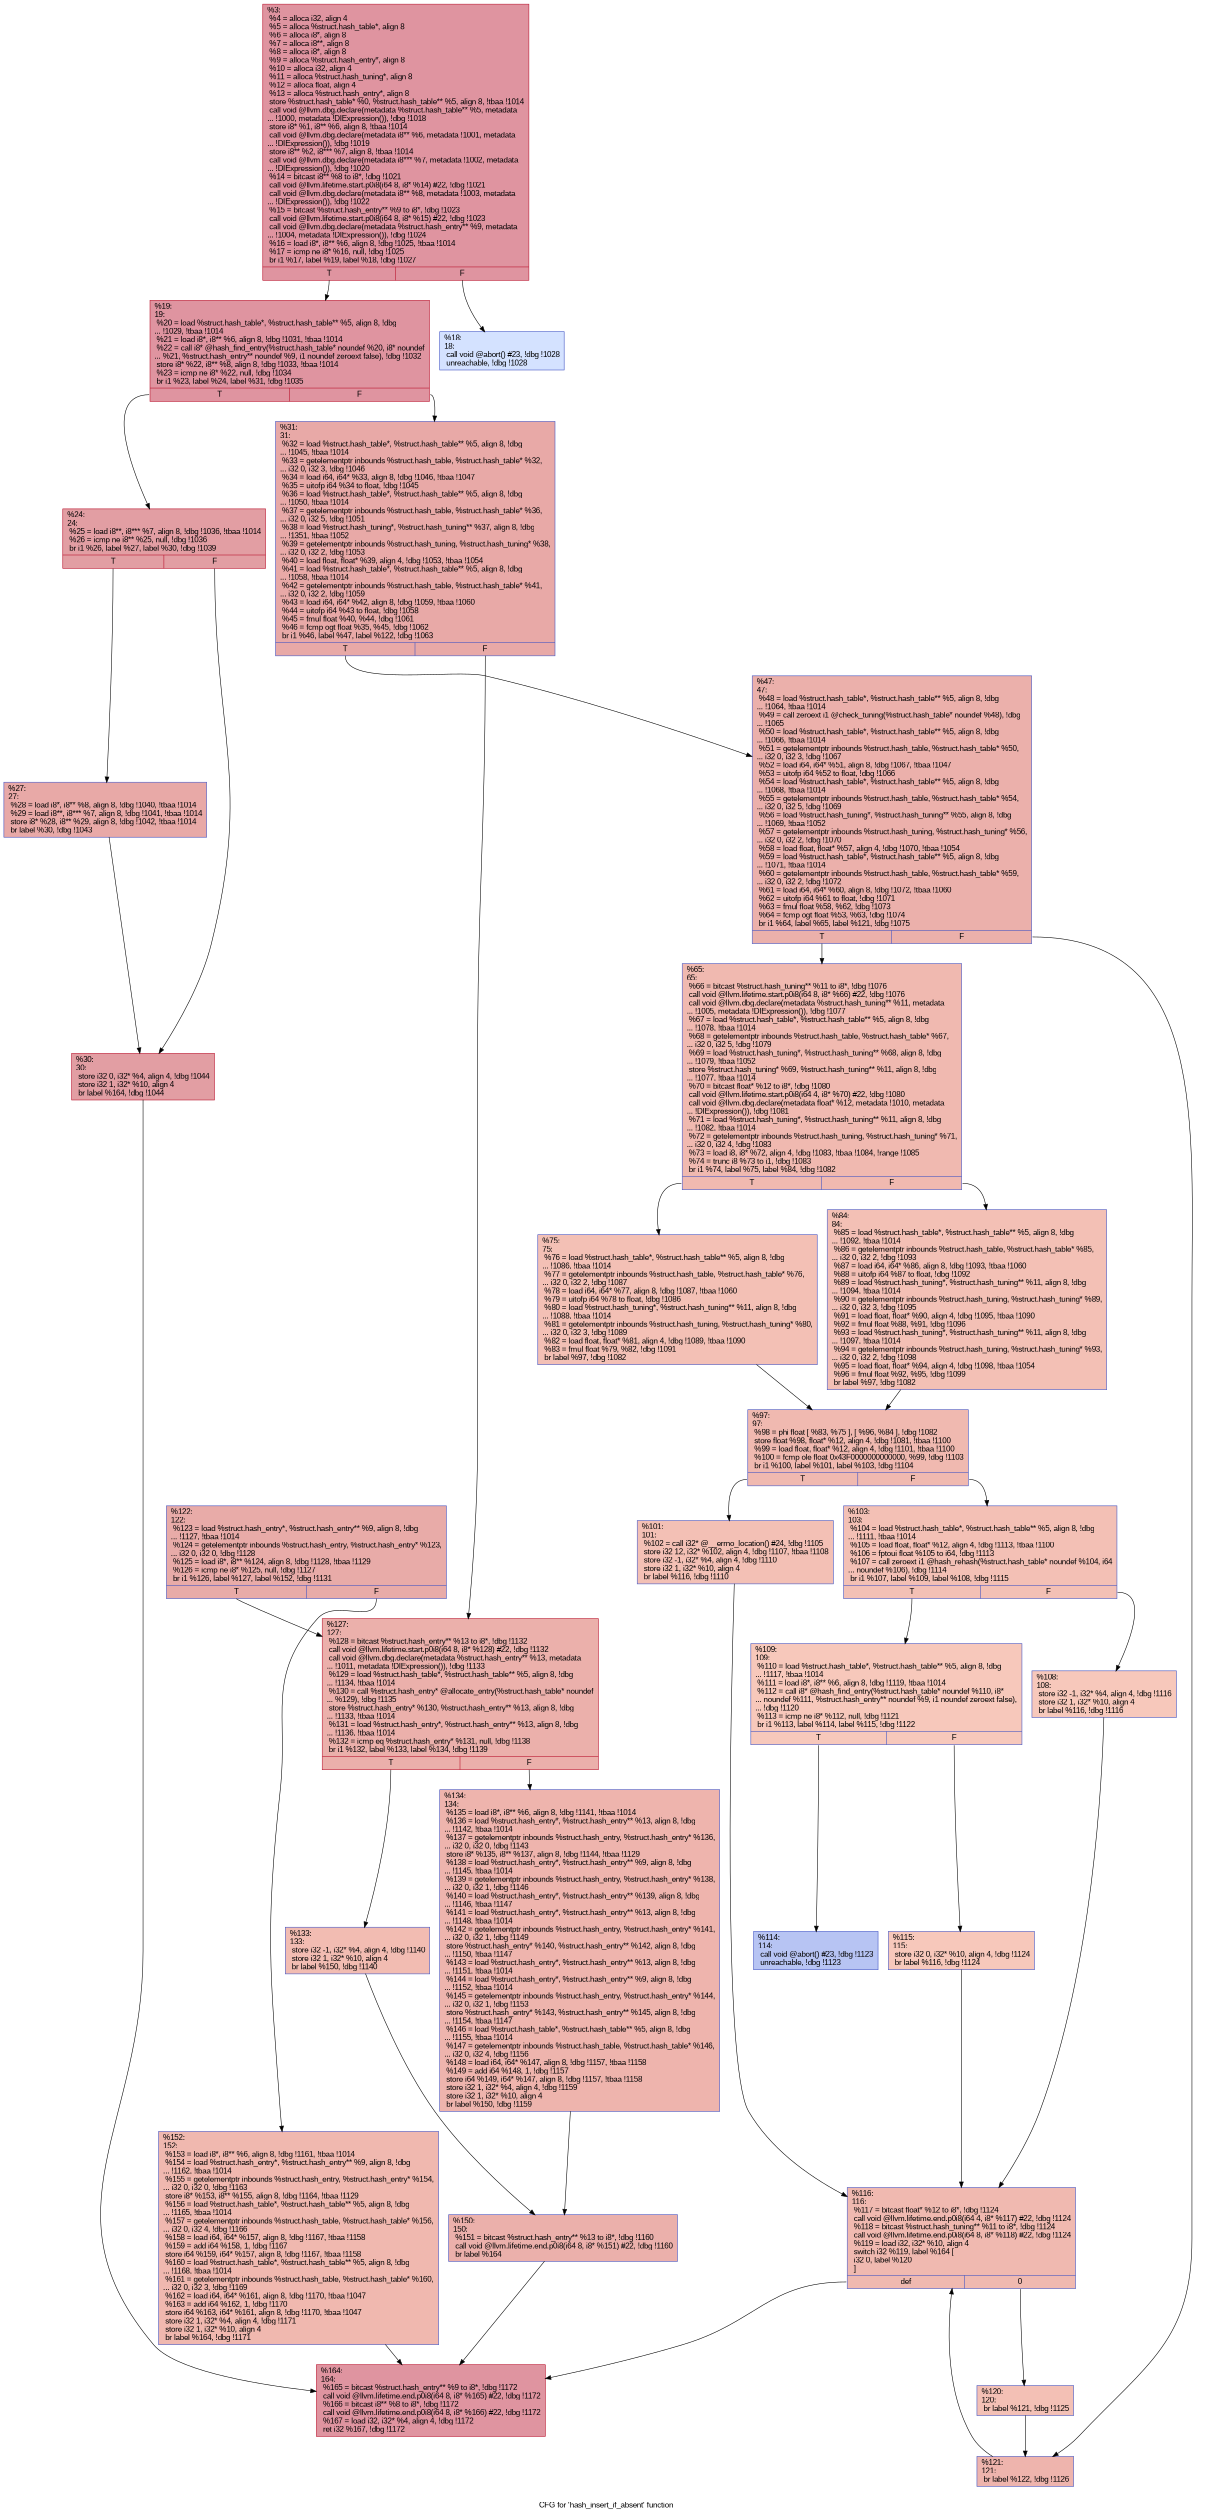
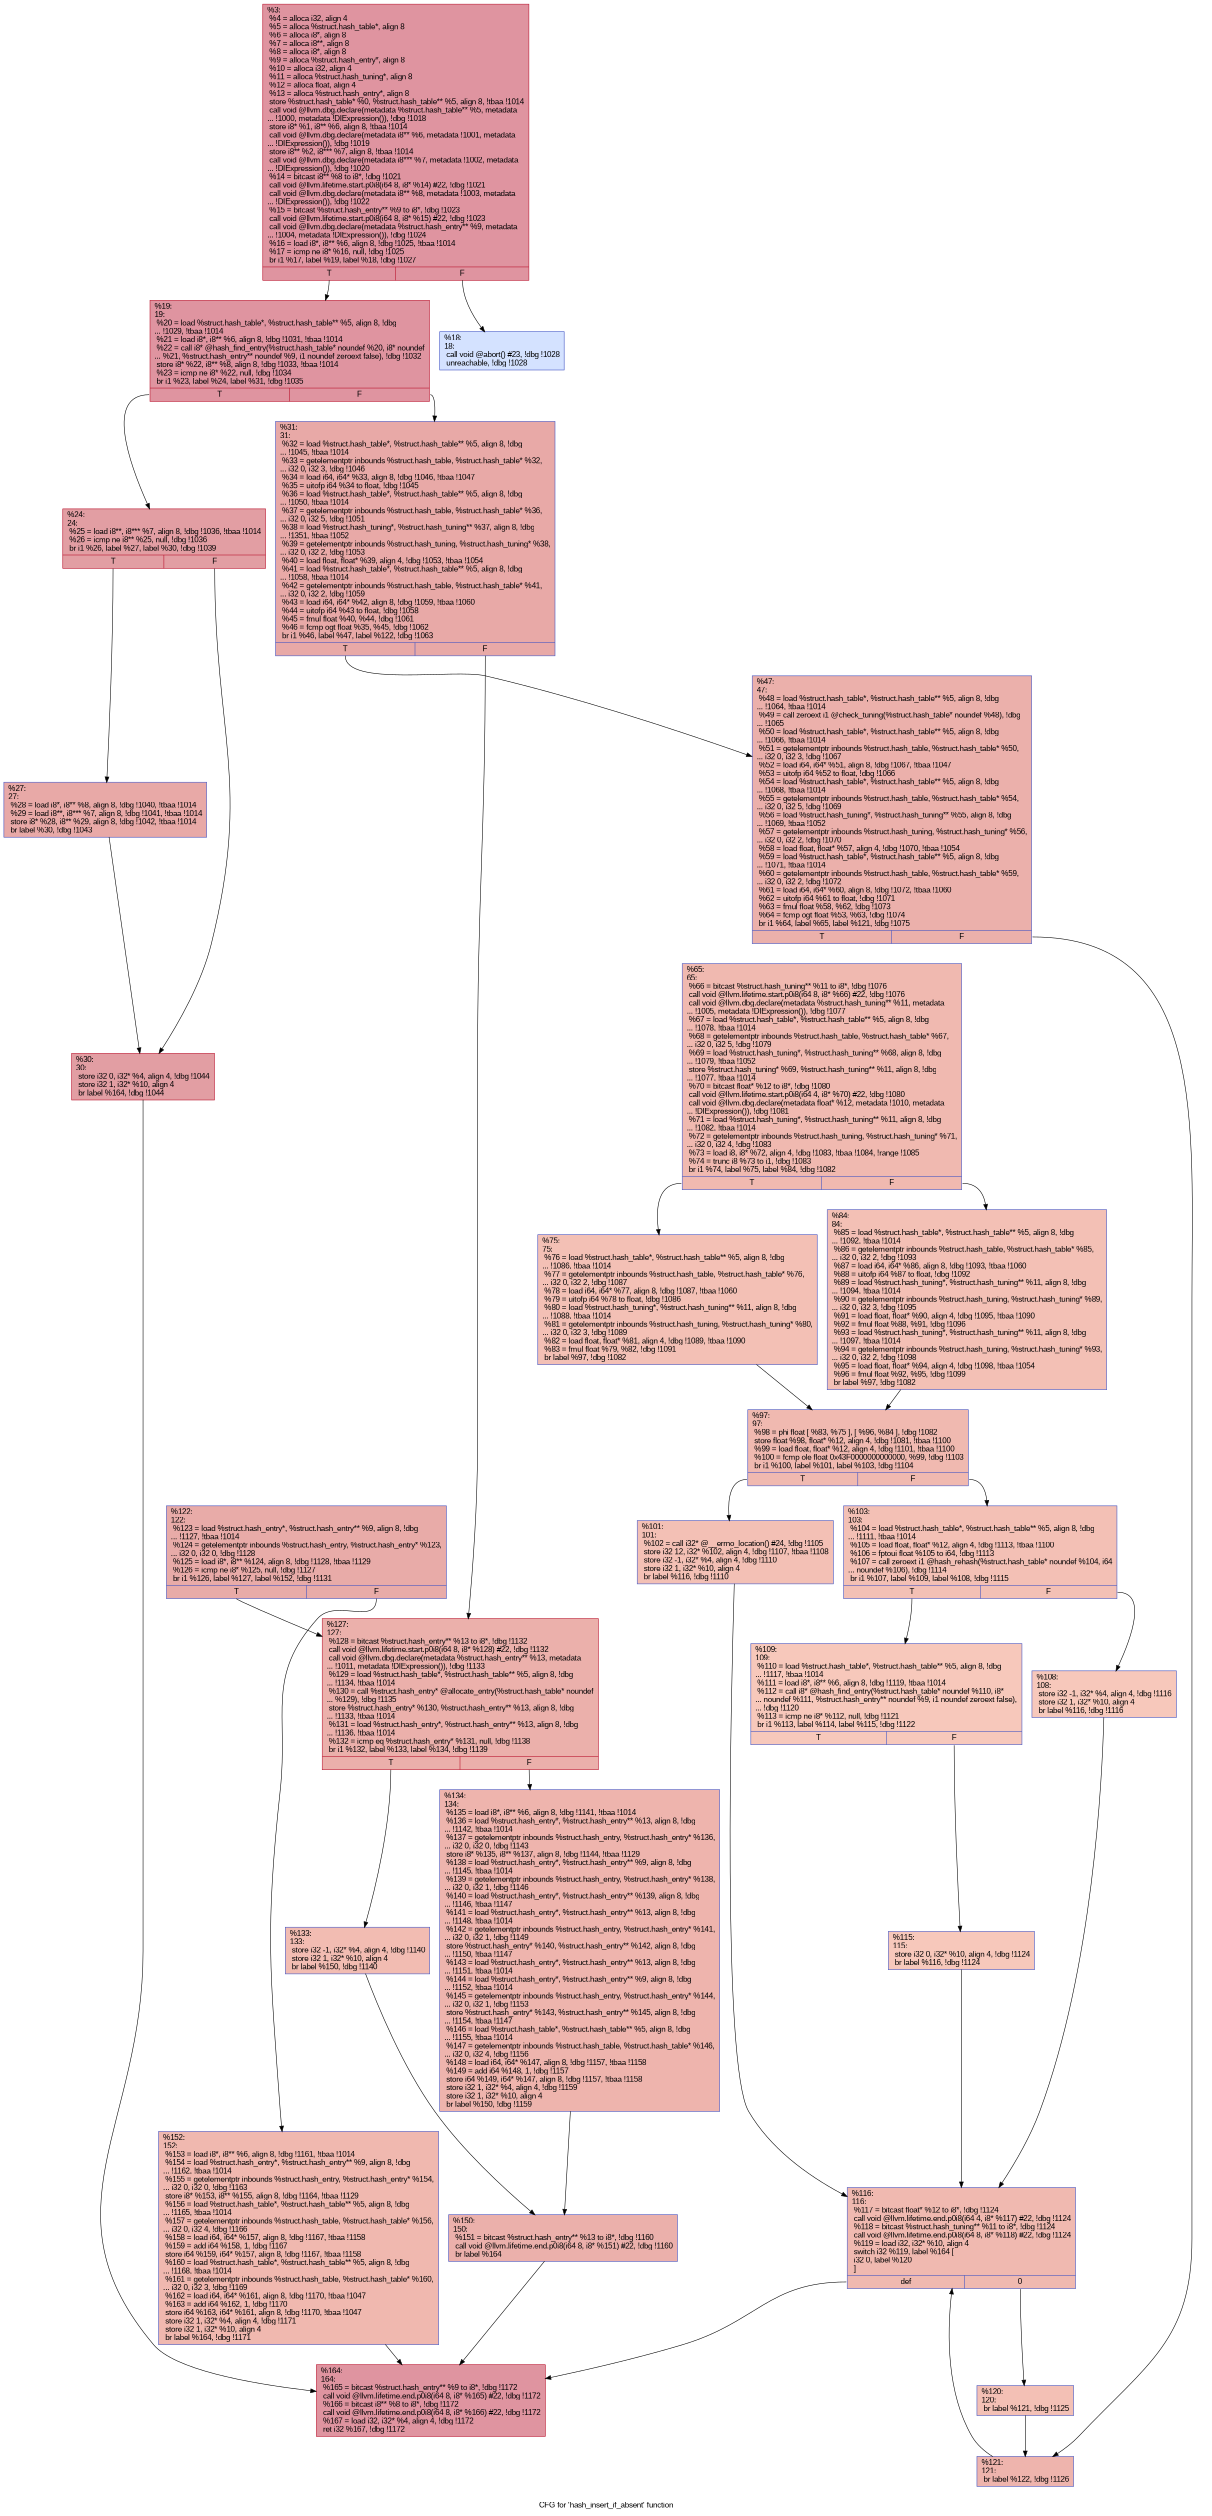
(822, 951) -> none
(816, 1951) -> none
